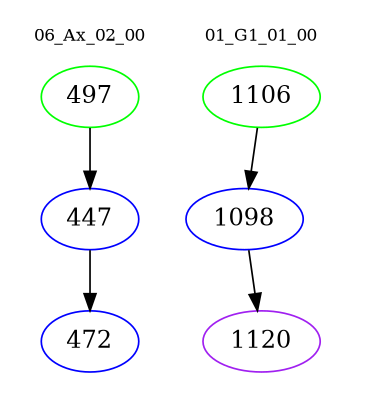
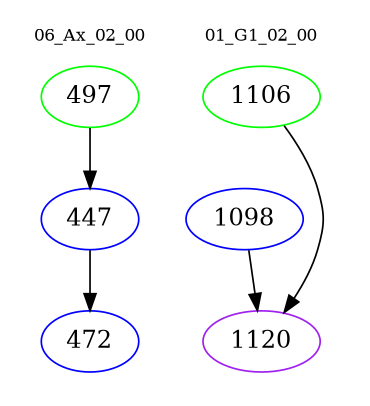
(262, 37) -> (262, 37)
(254, 150) -> (323, 211)
